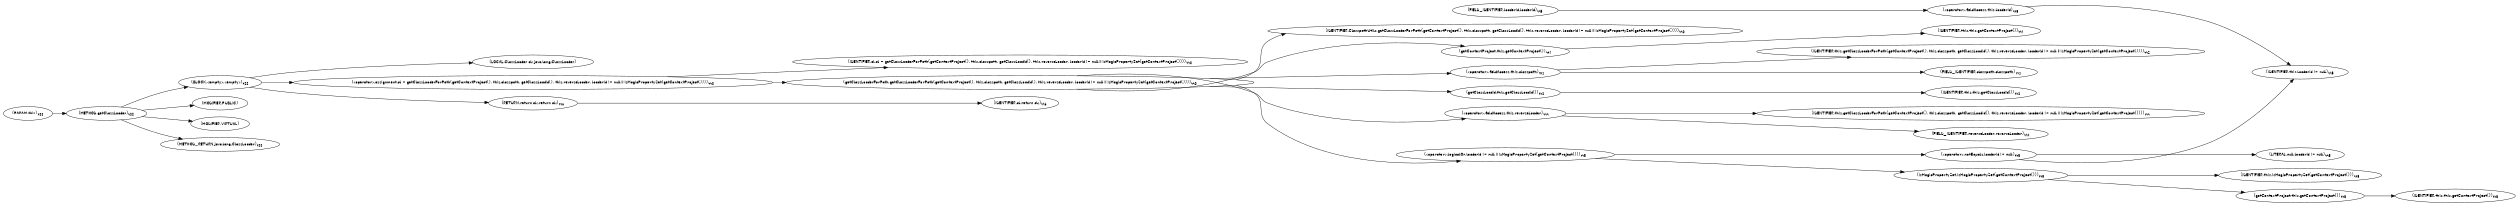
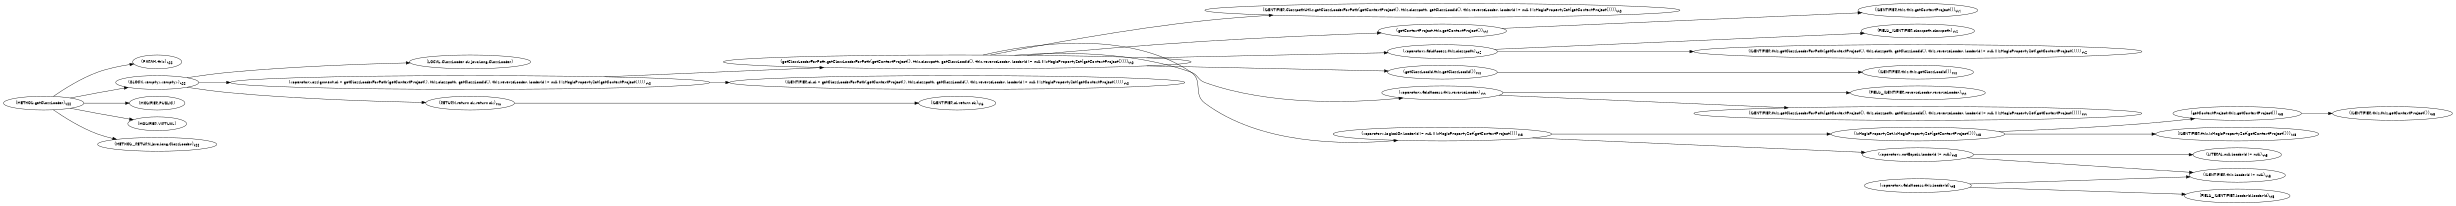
(1741, 10) -> (2076, 191)
(58, 113) -> (90, 75)
